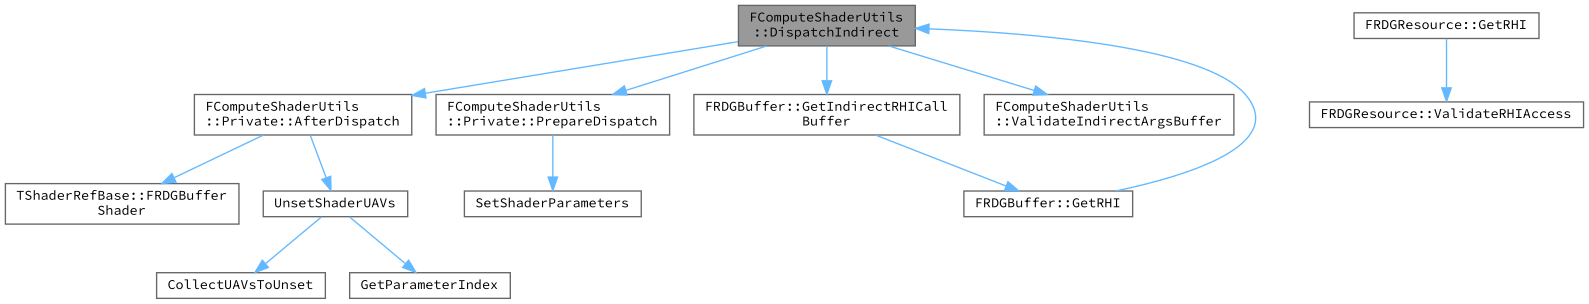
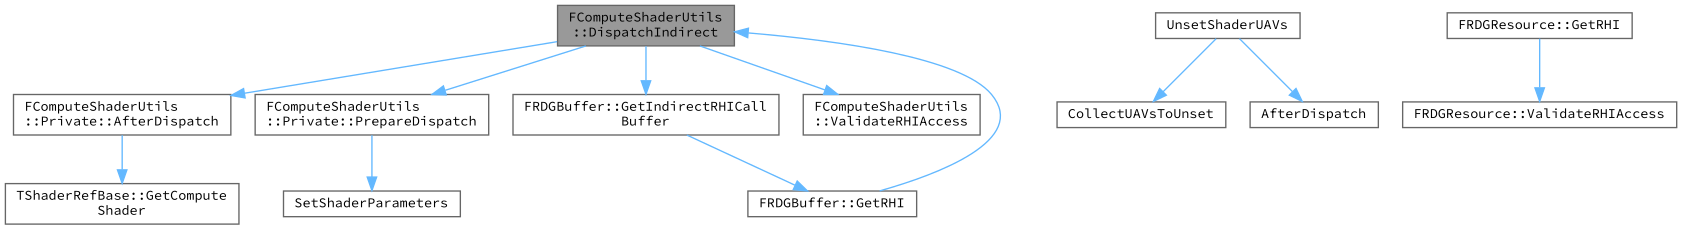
(1109, 115) -> (892, 115)
(318, 157) -> none
(122, 204) -> (122, 204)
(430, 286) -> (1314, 115)
